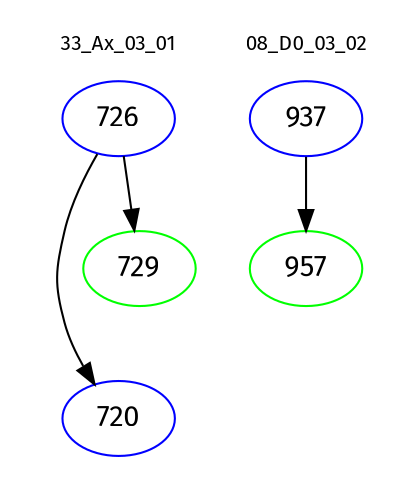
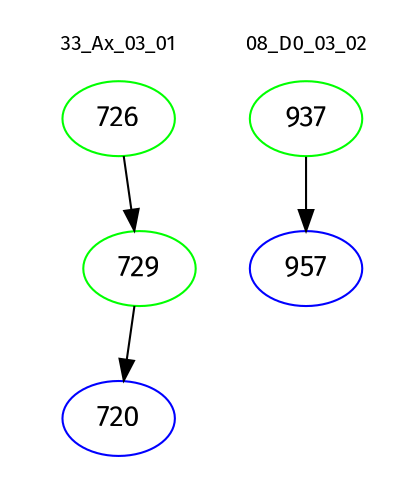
(119, 119) -> (119, 119)
(306, 119) -> (306, 119)
(59, 259) -> (131, 333)
(306, 269) -> (306, 269)
